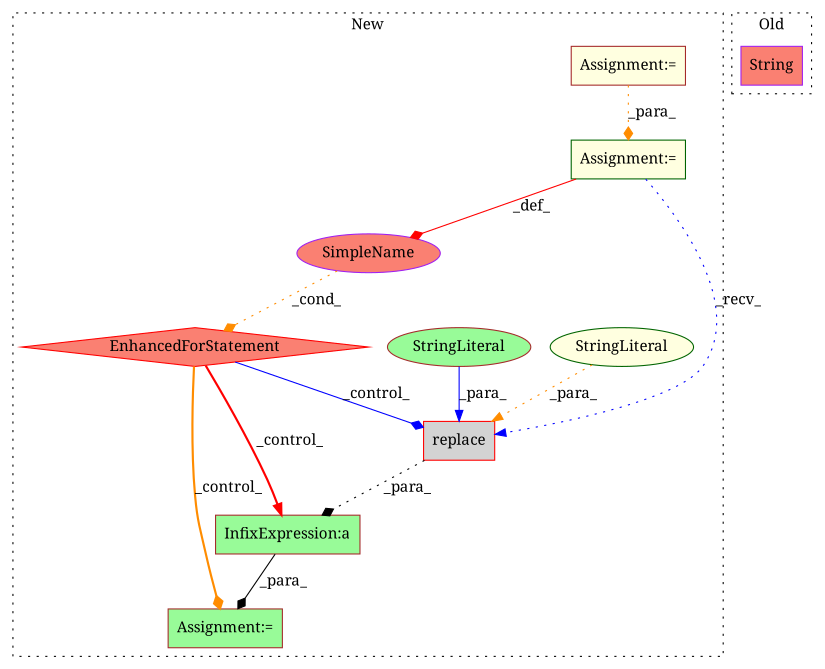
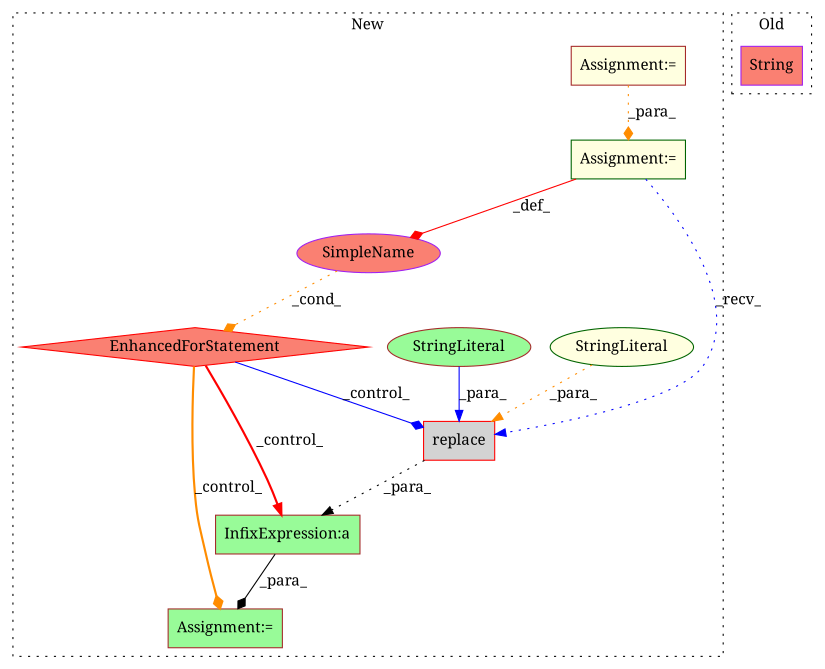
(378, 485) -> (378, 485)
